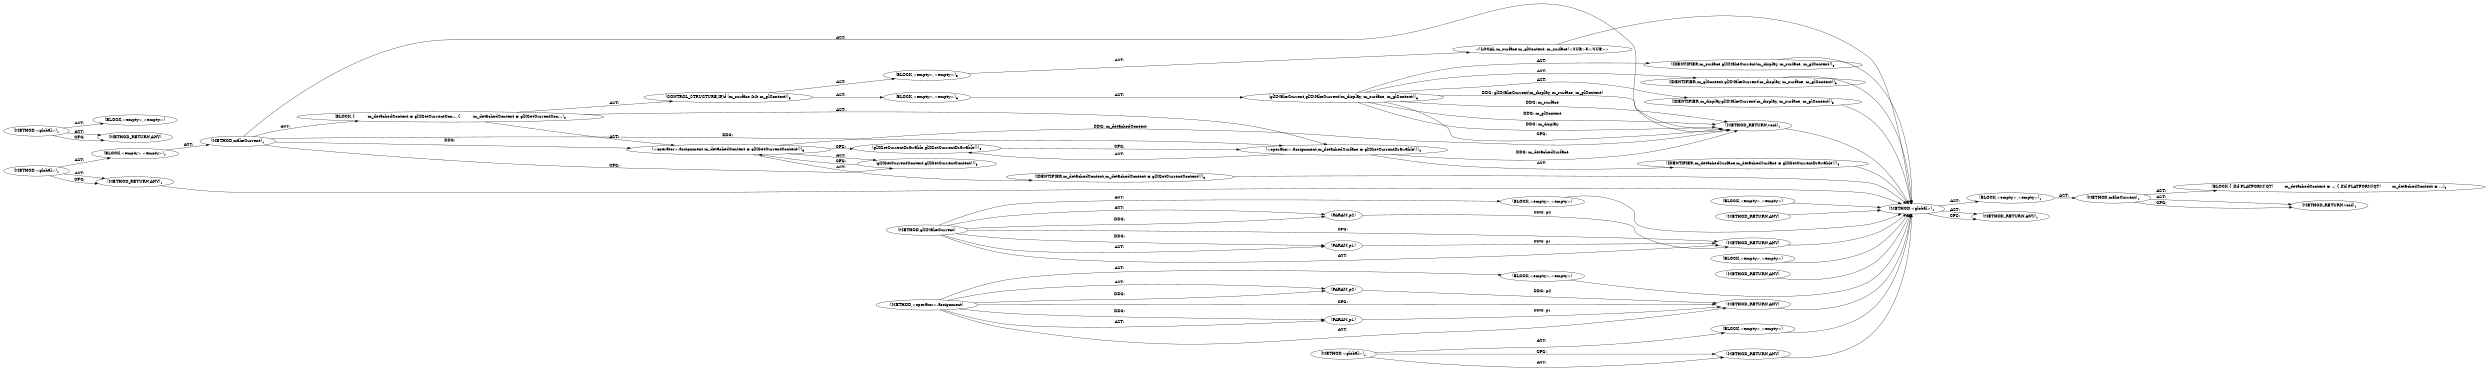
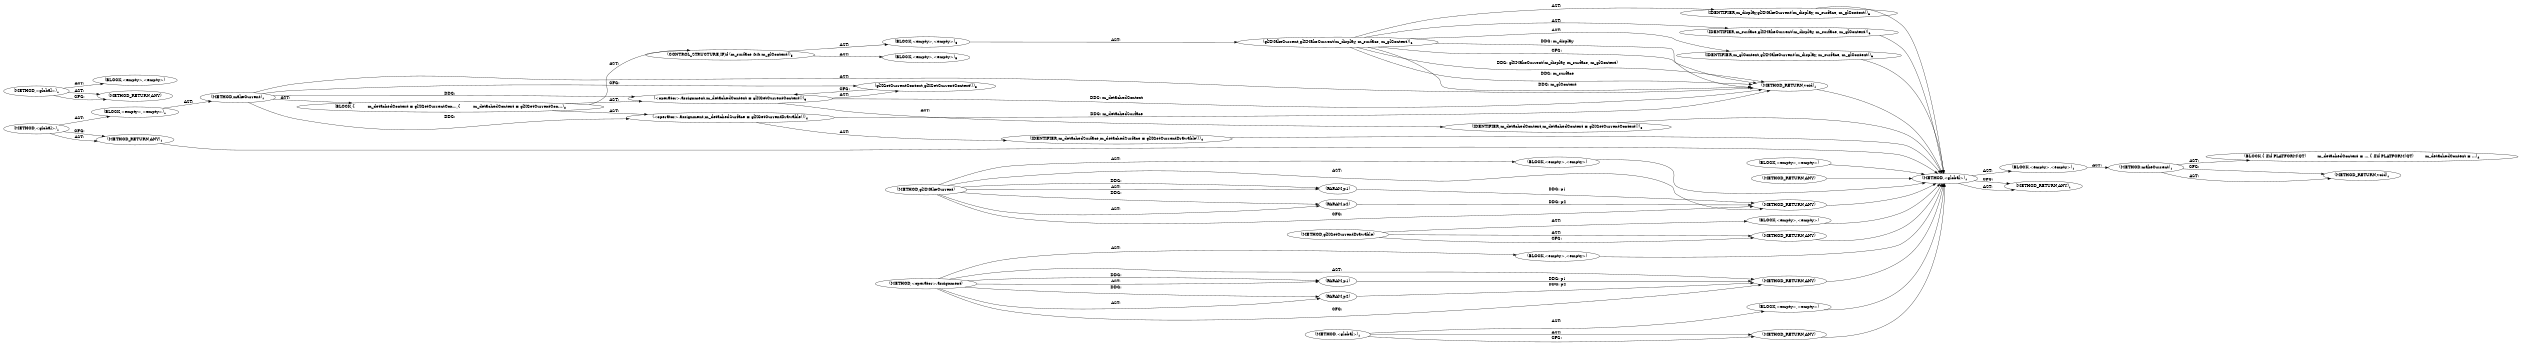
(1542, 49) -> none
(927, 148) -> none
none -> (1338, 235)
